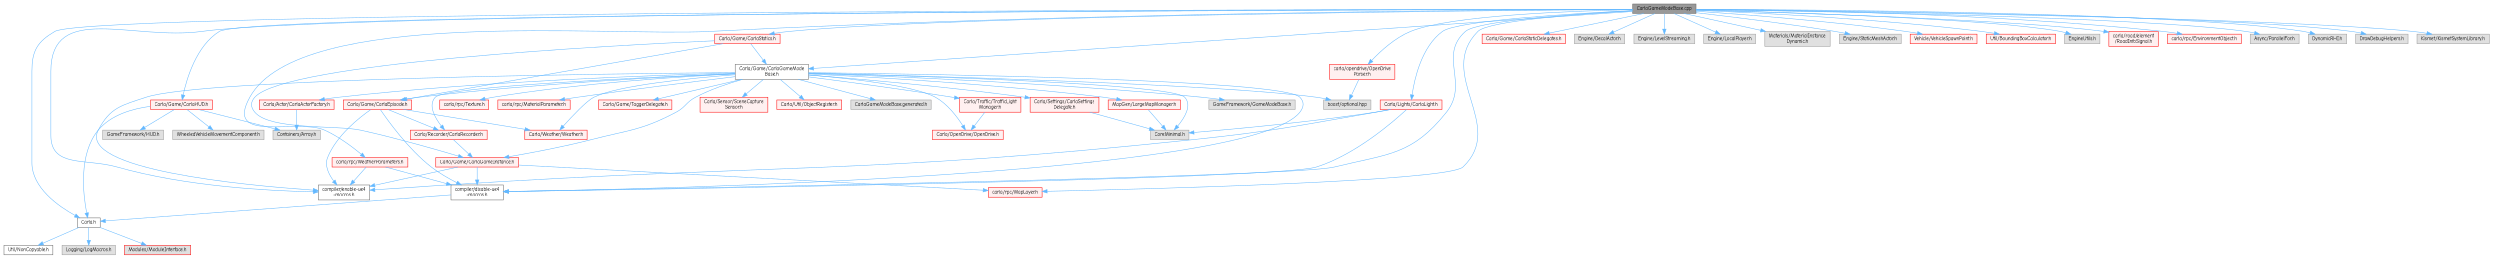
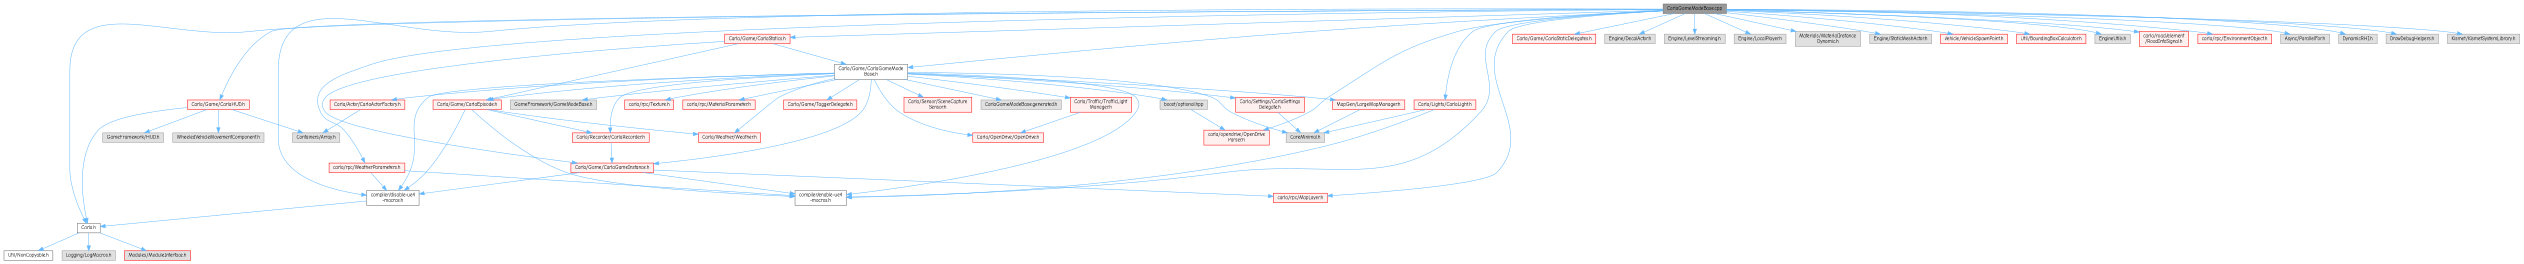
(1355, 87) -> (1206, 118)
(809, 105) -> none
(967, 183) -> none
